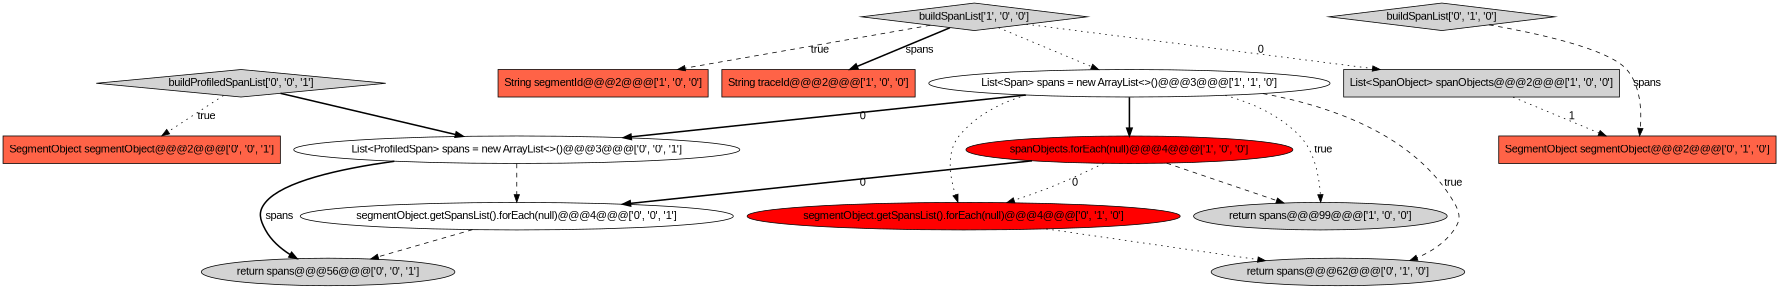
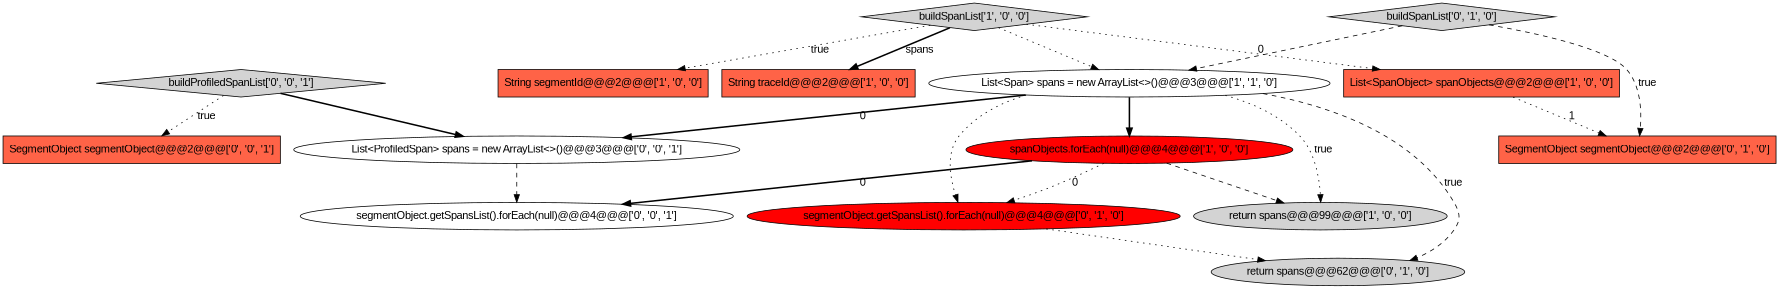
(808, 47) -> (808, 47)
none -> (1299, 47)
(1482, 83) -> (1482, 83)
(1647, 83) -> (1647, 83)
(328, 272) -> none
